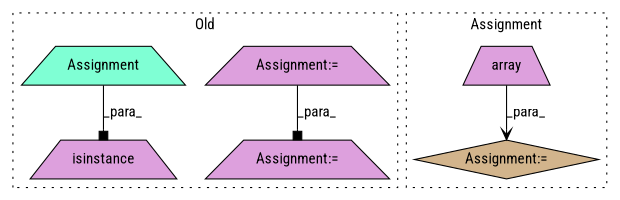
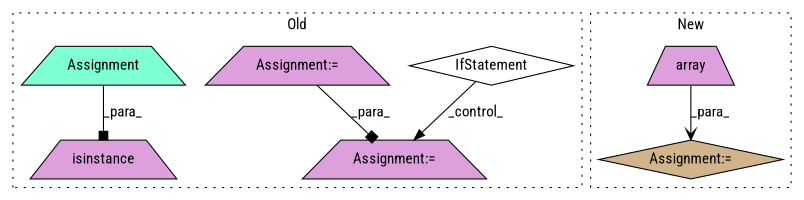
(507, 25) -> (691, 25)
none -> (491, 66)
